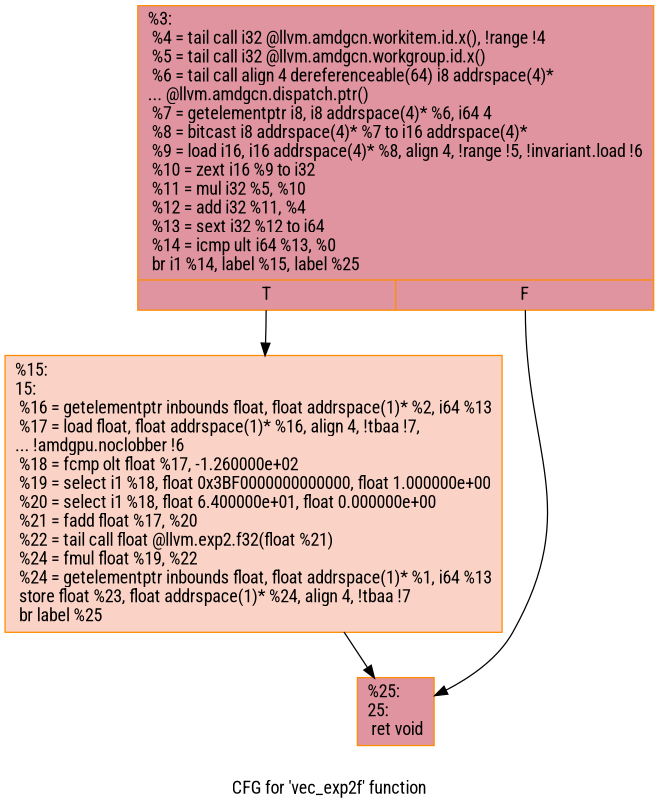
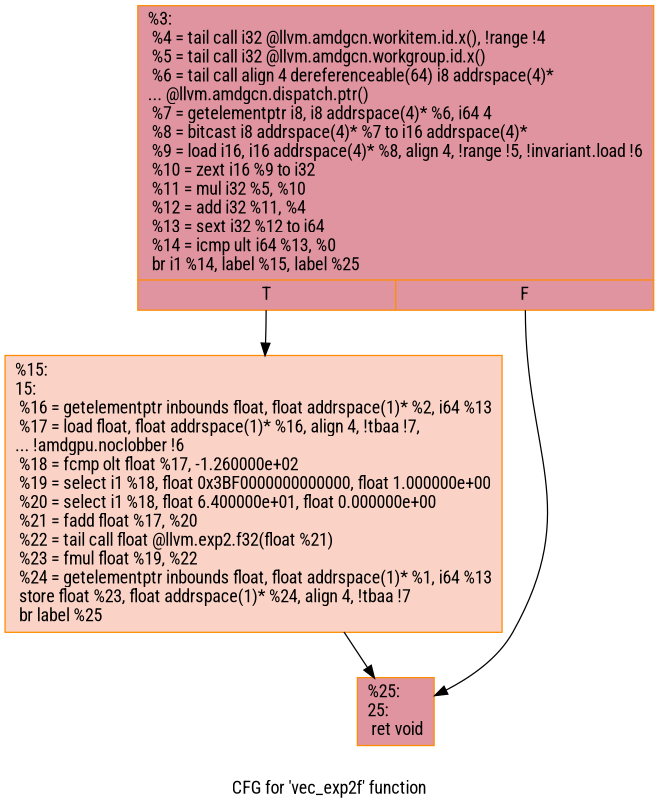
(106, 559) -> (106, 559)
